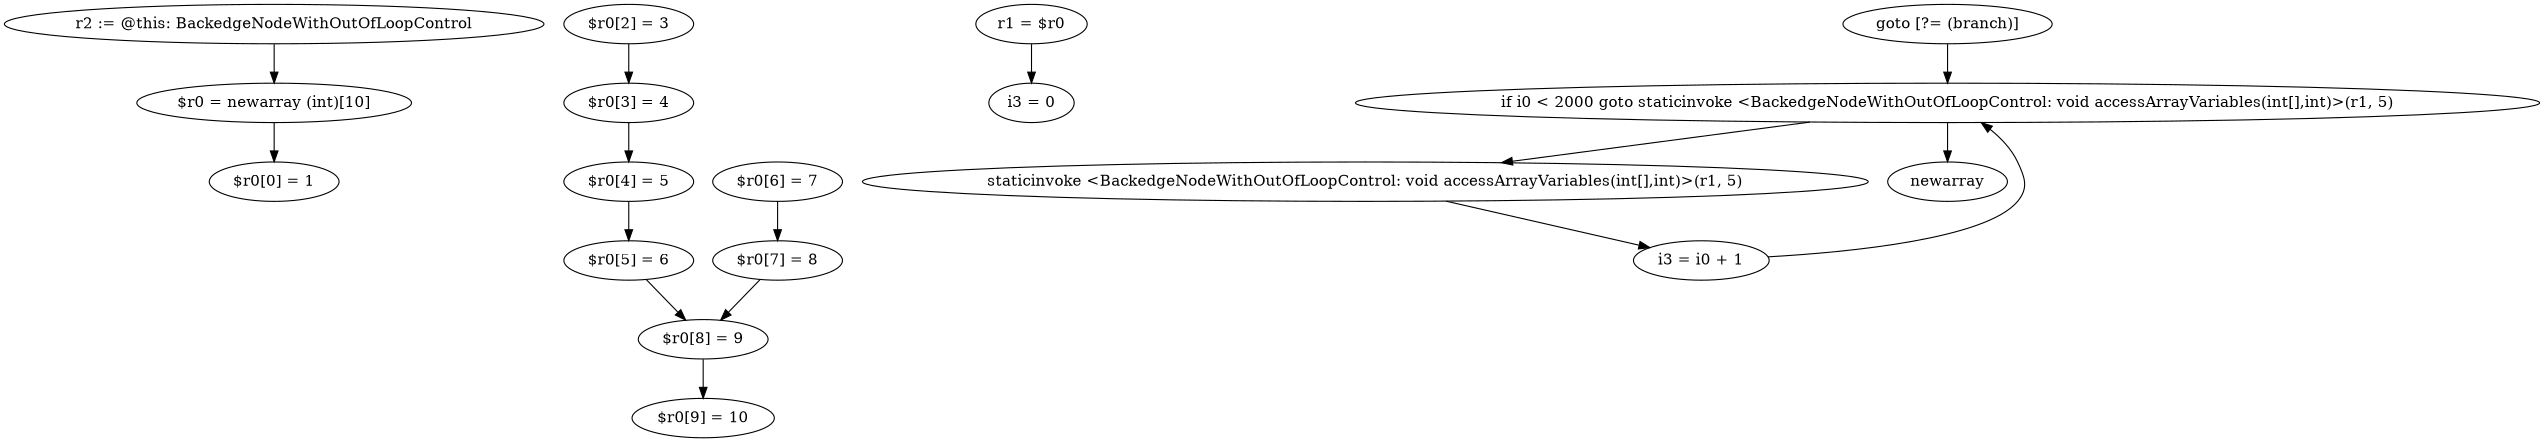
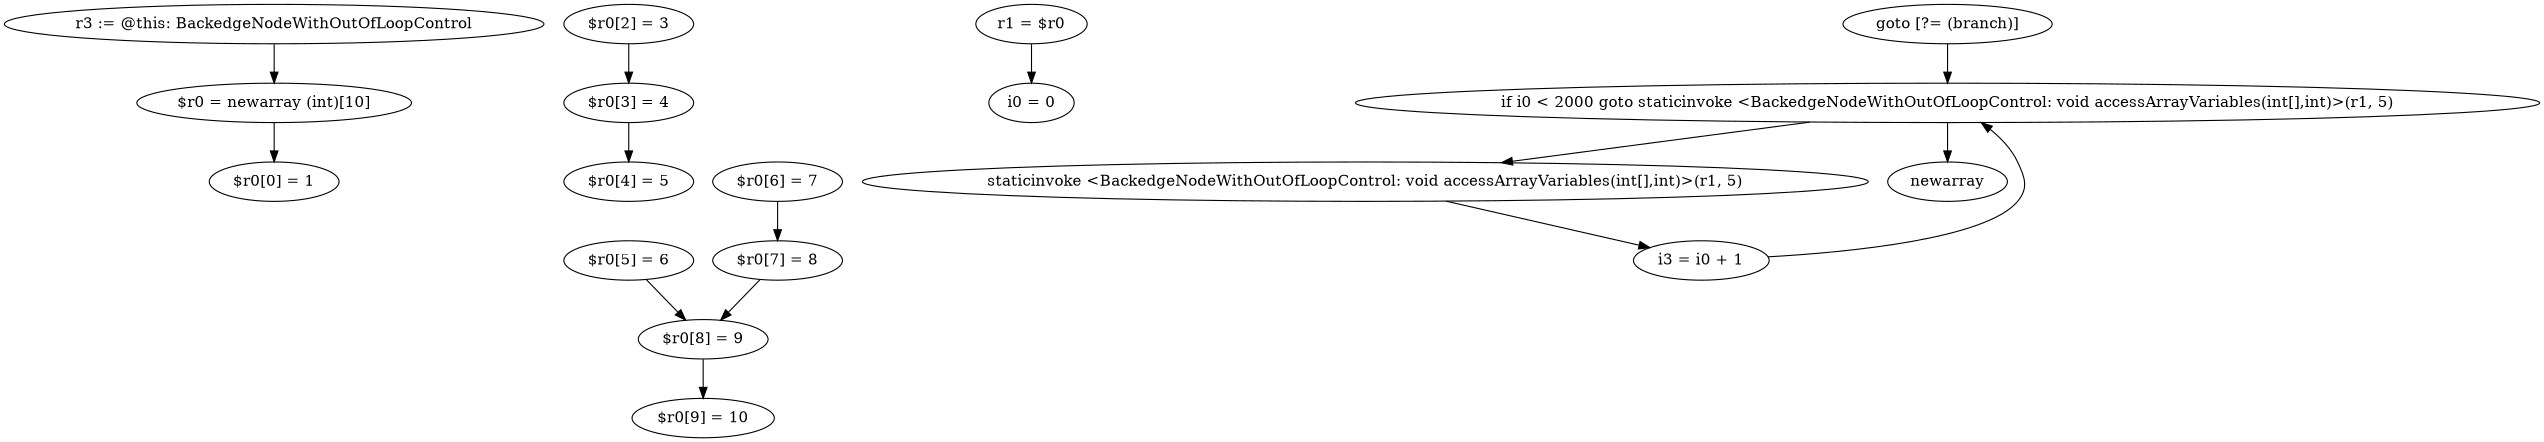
(274, 24) -> (274, 24)
(1032, 103) -> (1032, 103)
(629, 216) -> none
